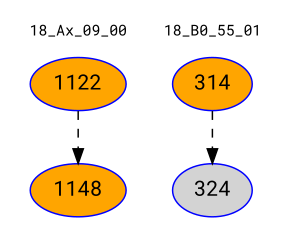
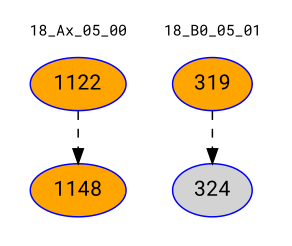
(79, 32) -> (79, 32)
(213, 32) -> (213, 32)
(212, 84) -> (212, 84)
